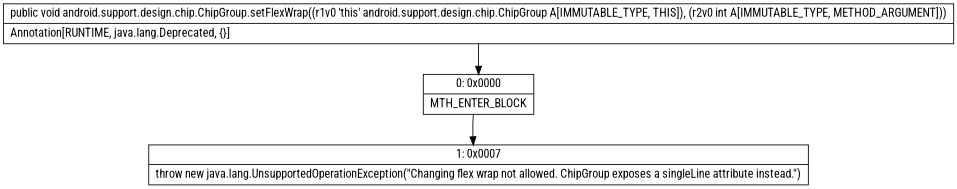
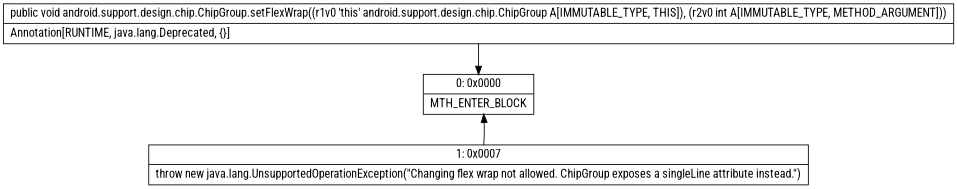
(473, 125) -> (484, 134)
